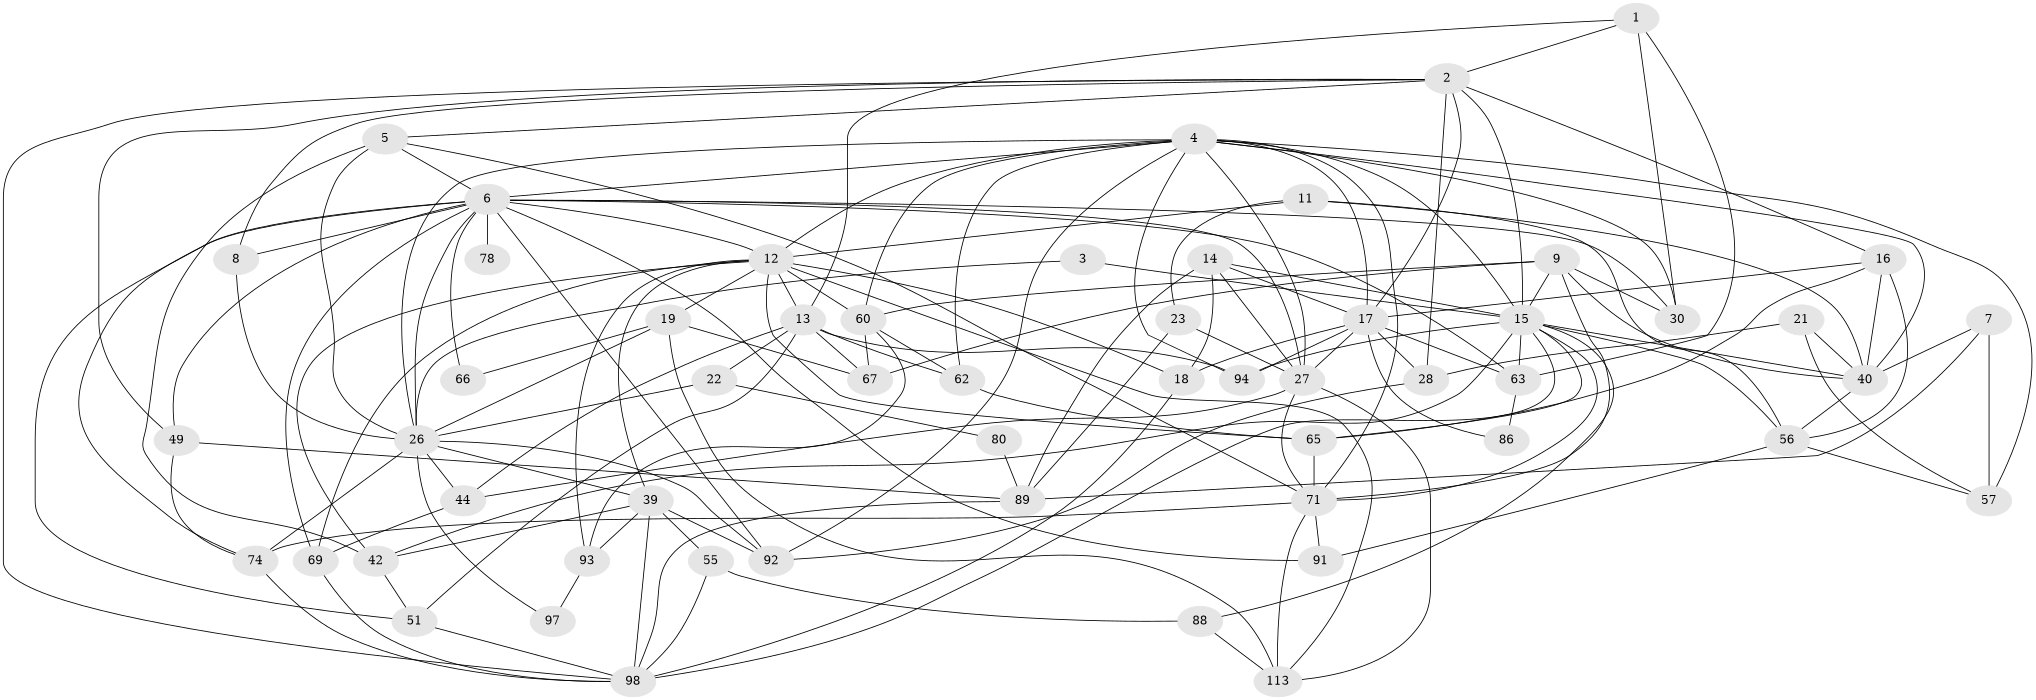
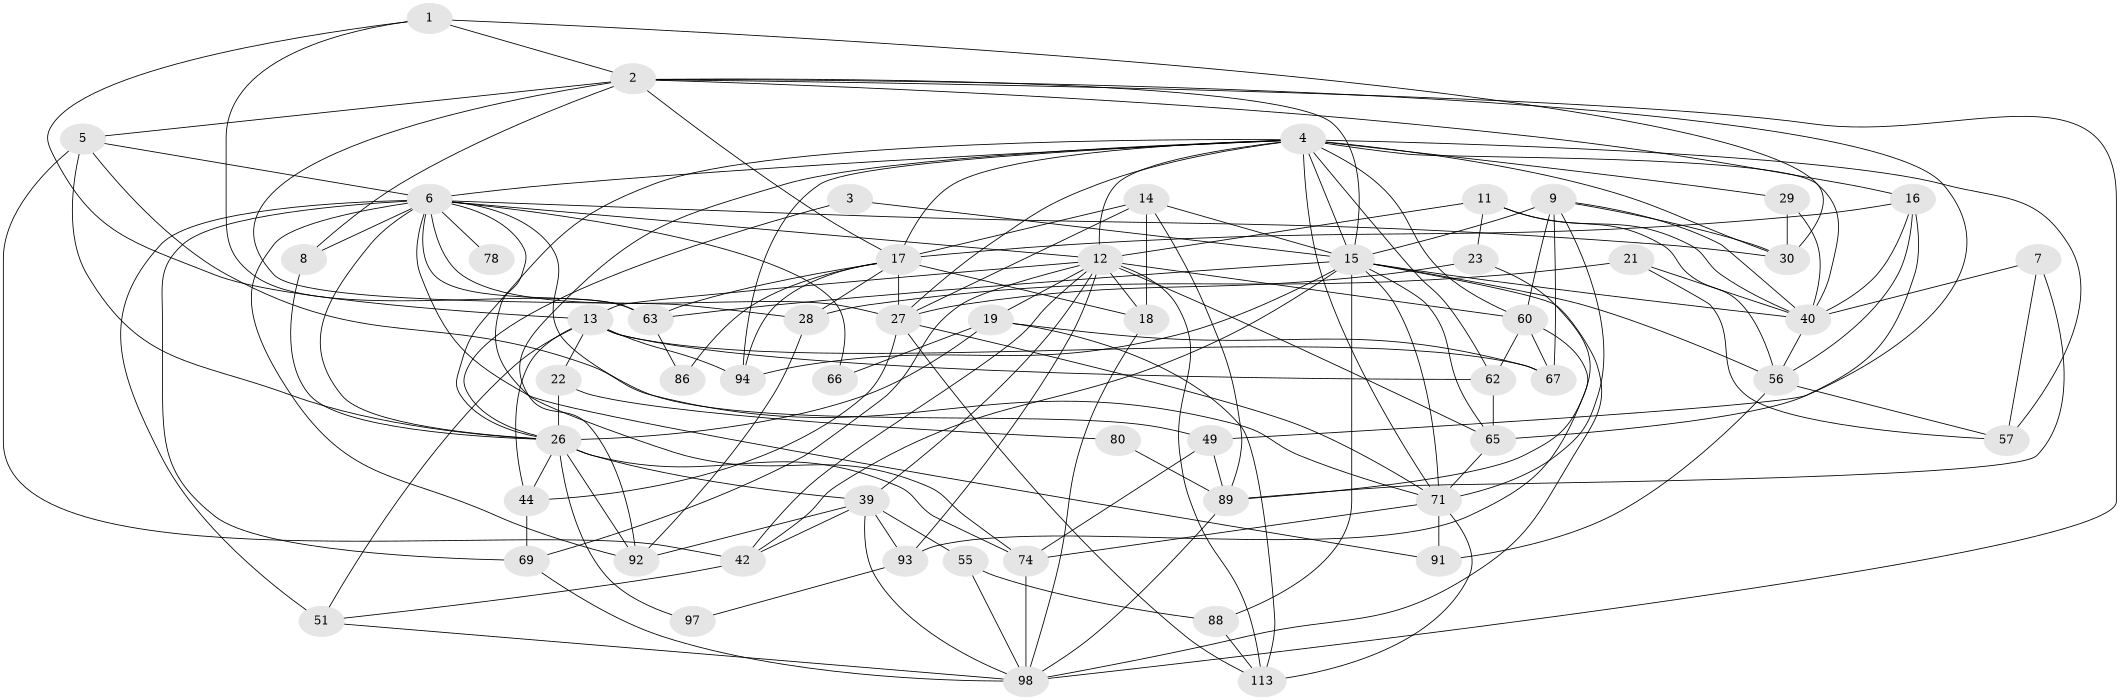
none -> (1787, 199)
